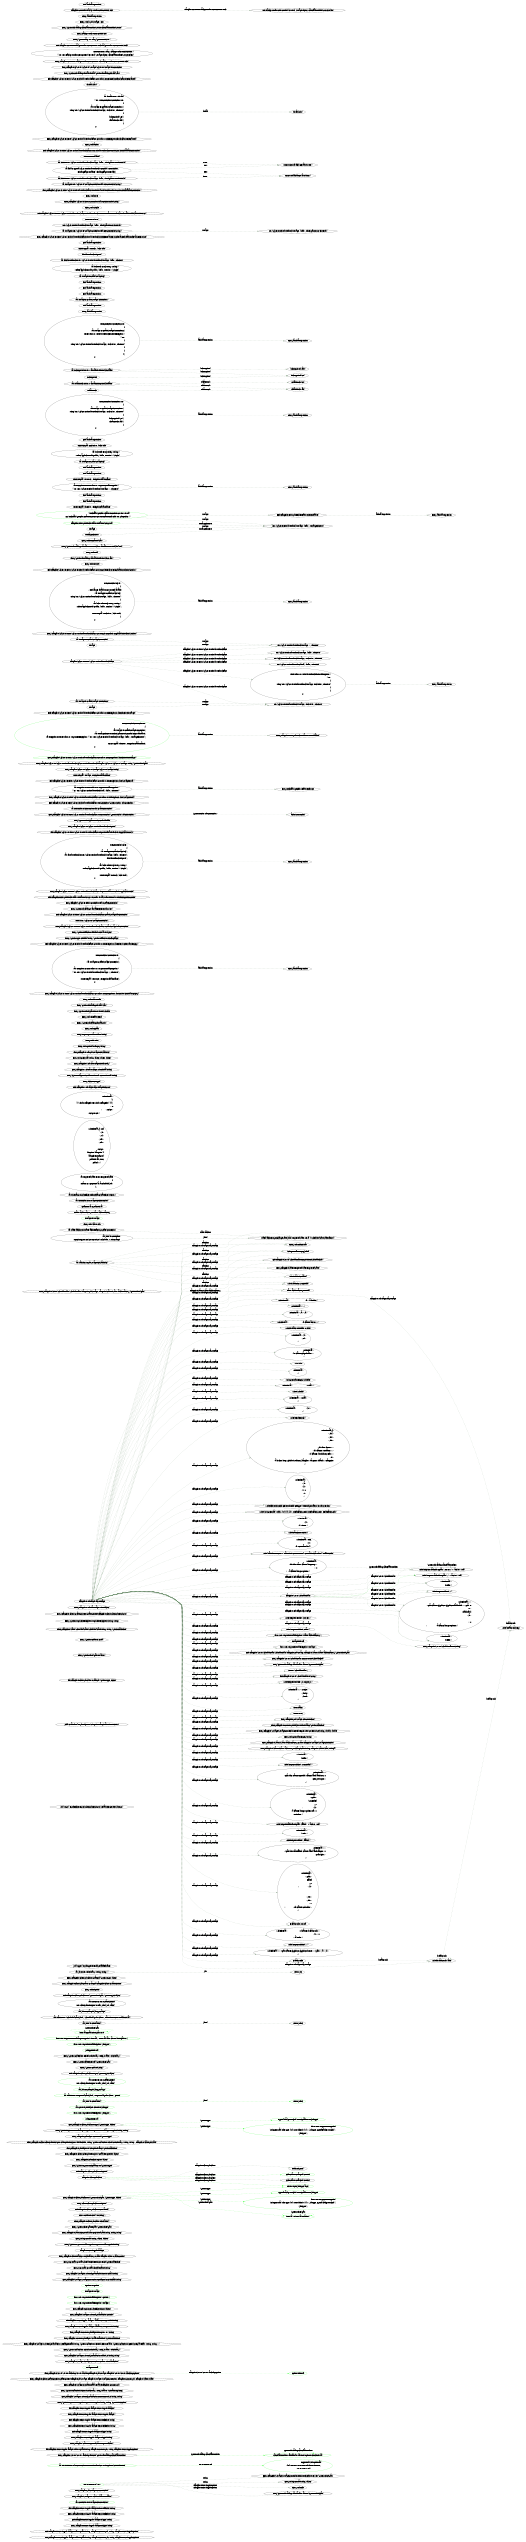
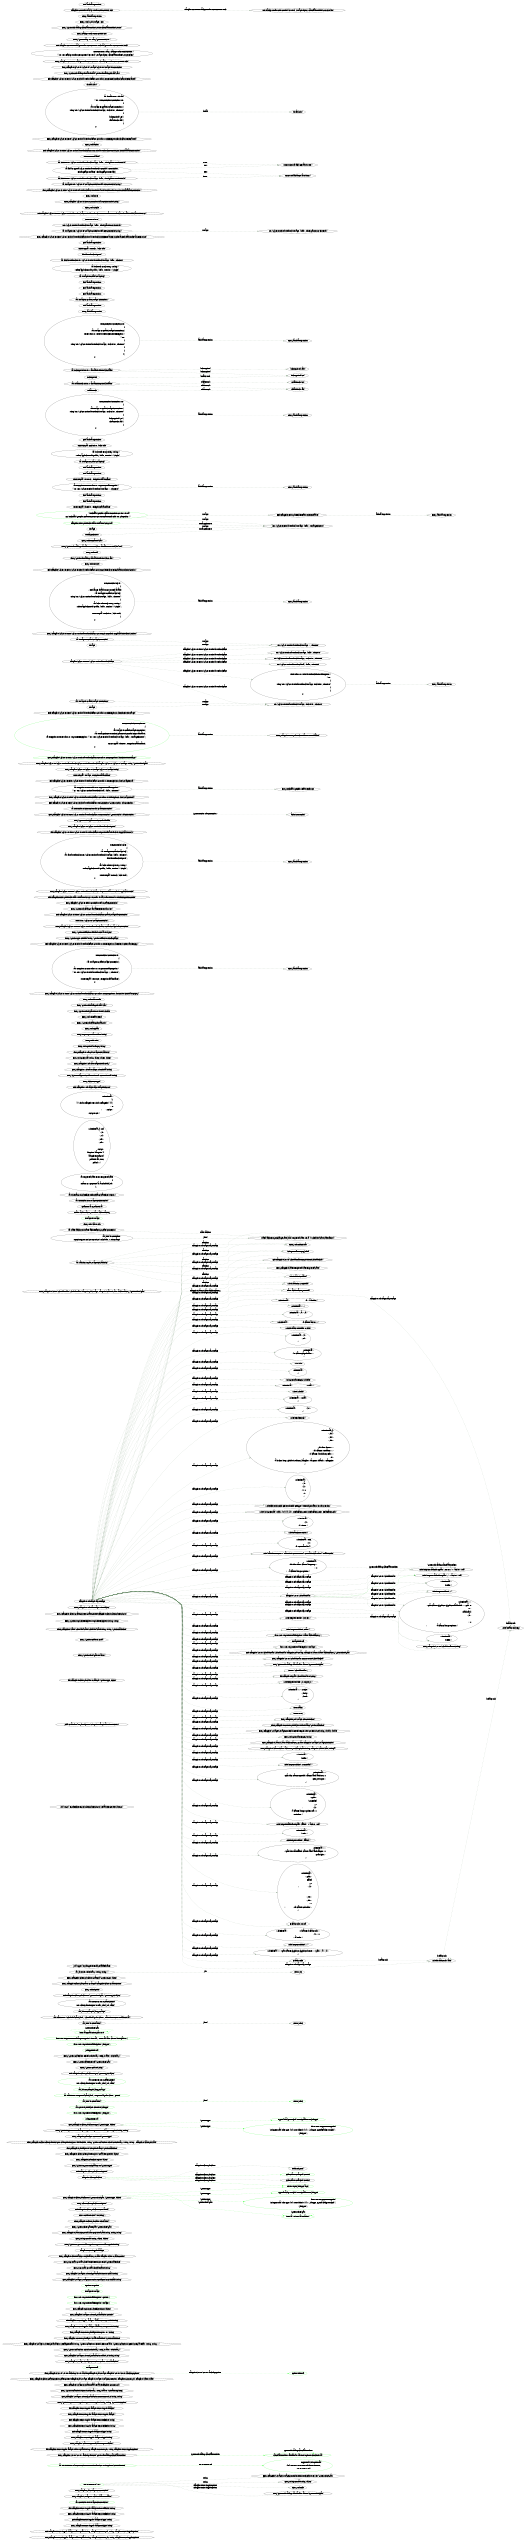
(205, 376) -> (205, 376)
(249, 1625) -> (386, 1619)
(298, 1676) -> (298, 1676)
